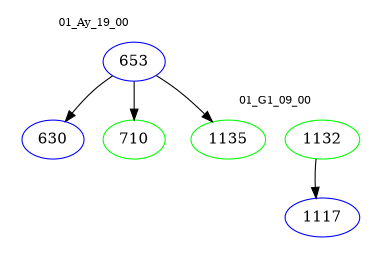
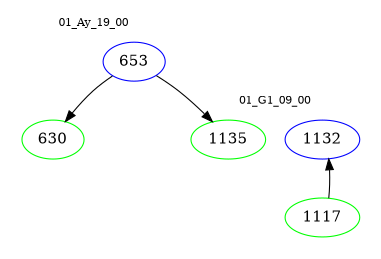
(53, 140) -> (53, 140)
(134, 140) -> none
(322, 140) -> (322, 140)
(315, 173) -> (330, 184)
(322, 217) -> (322, 217)
